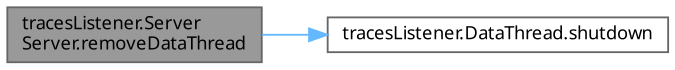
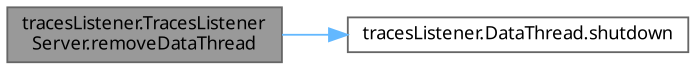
(135, 35) -> (145, 35)
